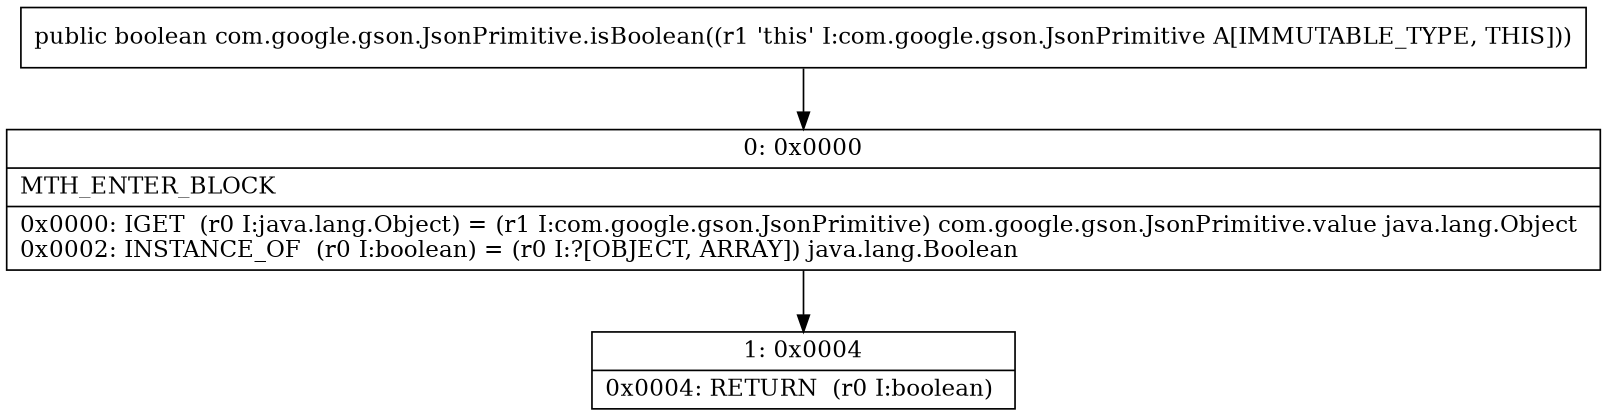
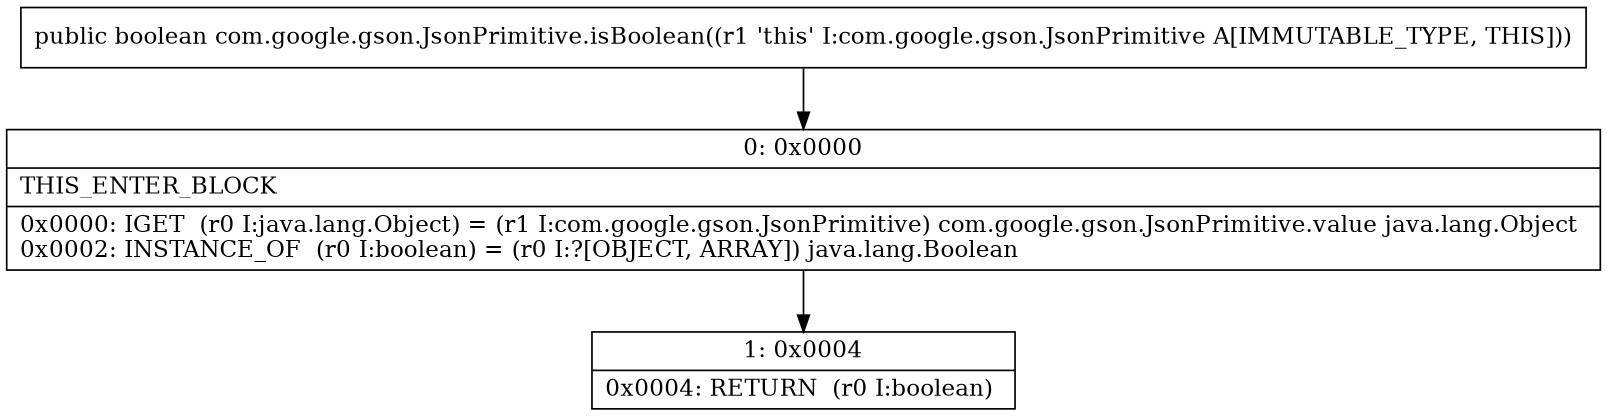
(149, 186) -> (149, 186)
